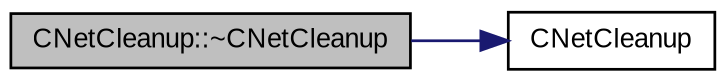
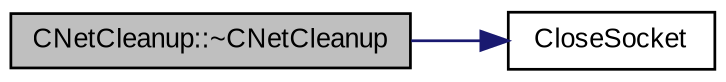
(612, 41) -> (612, 41)
